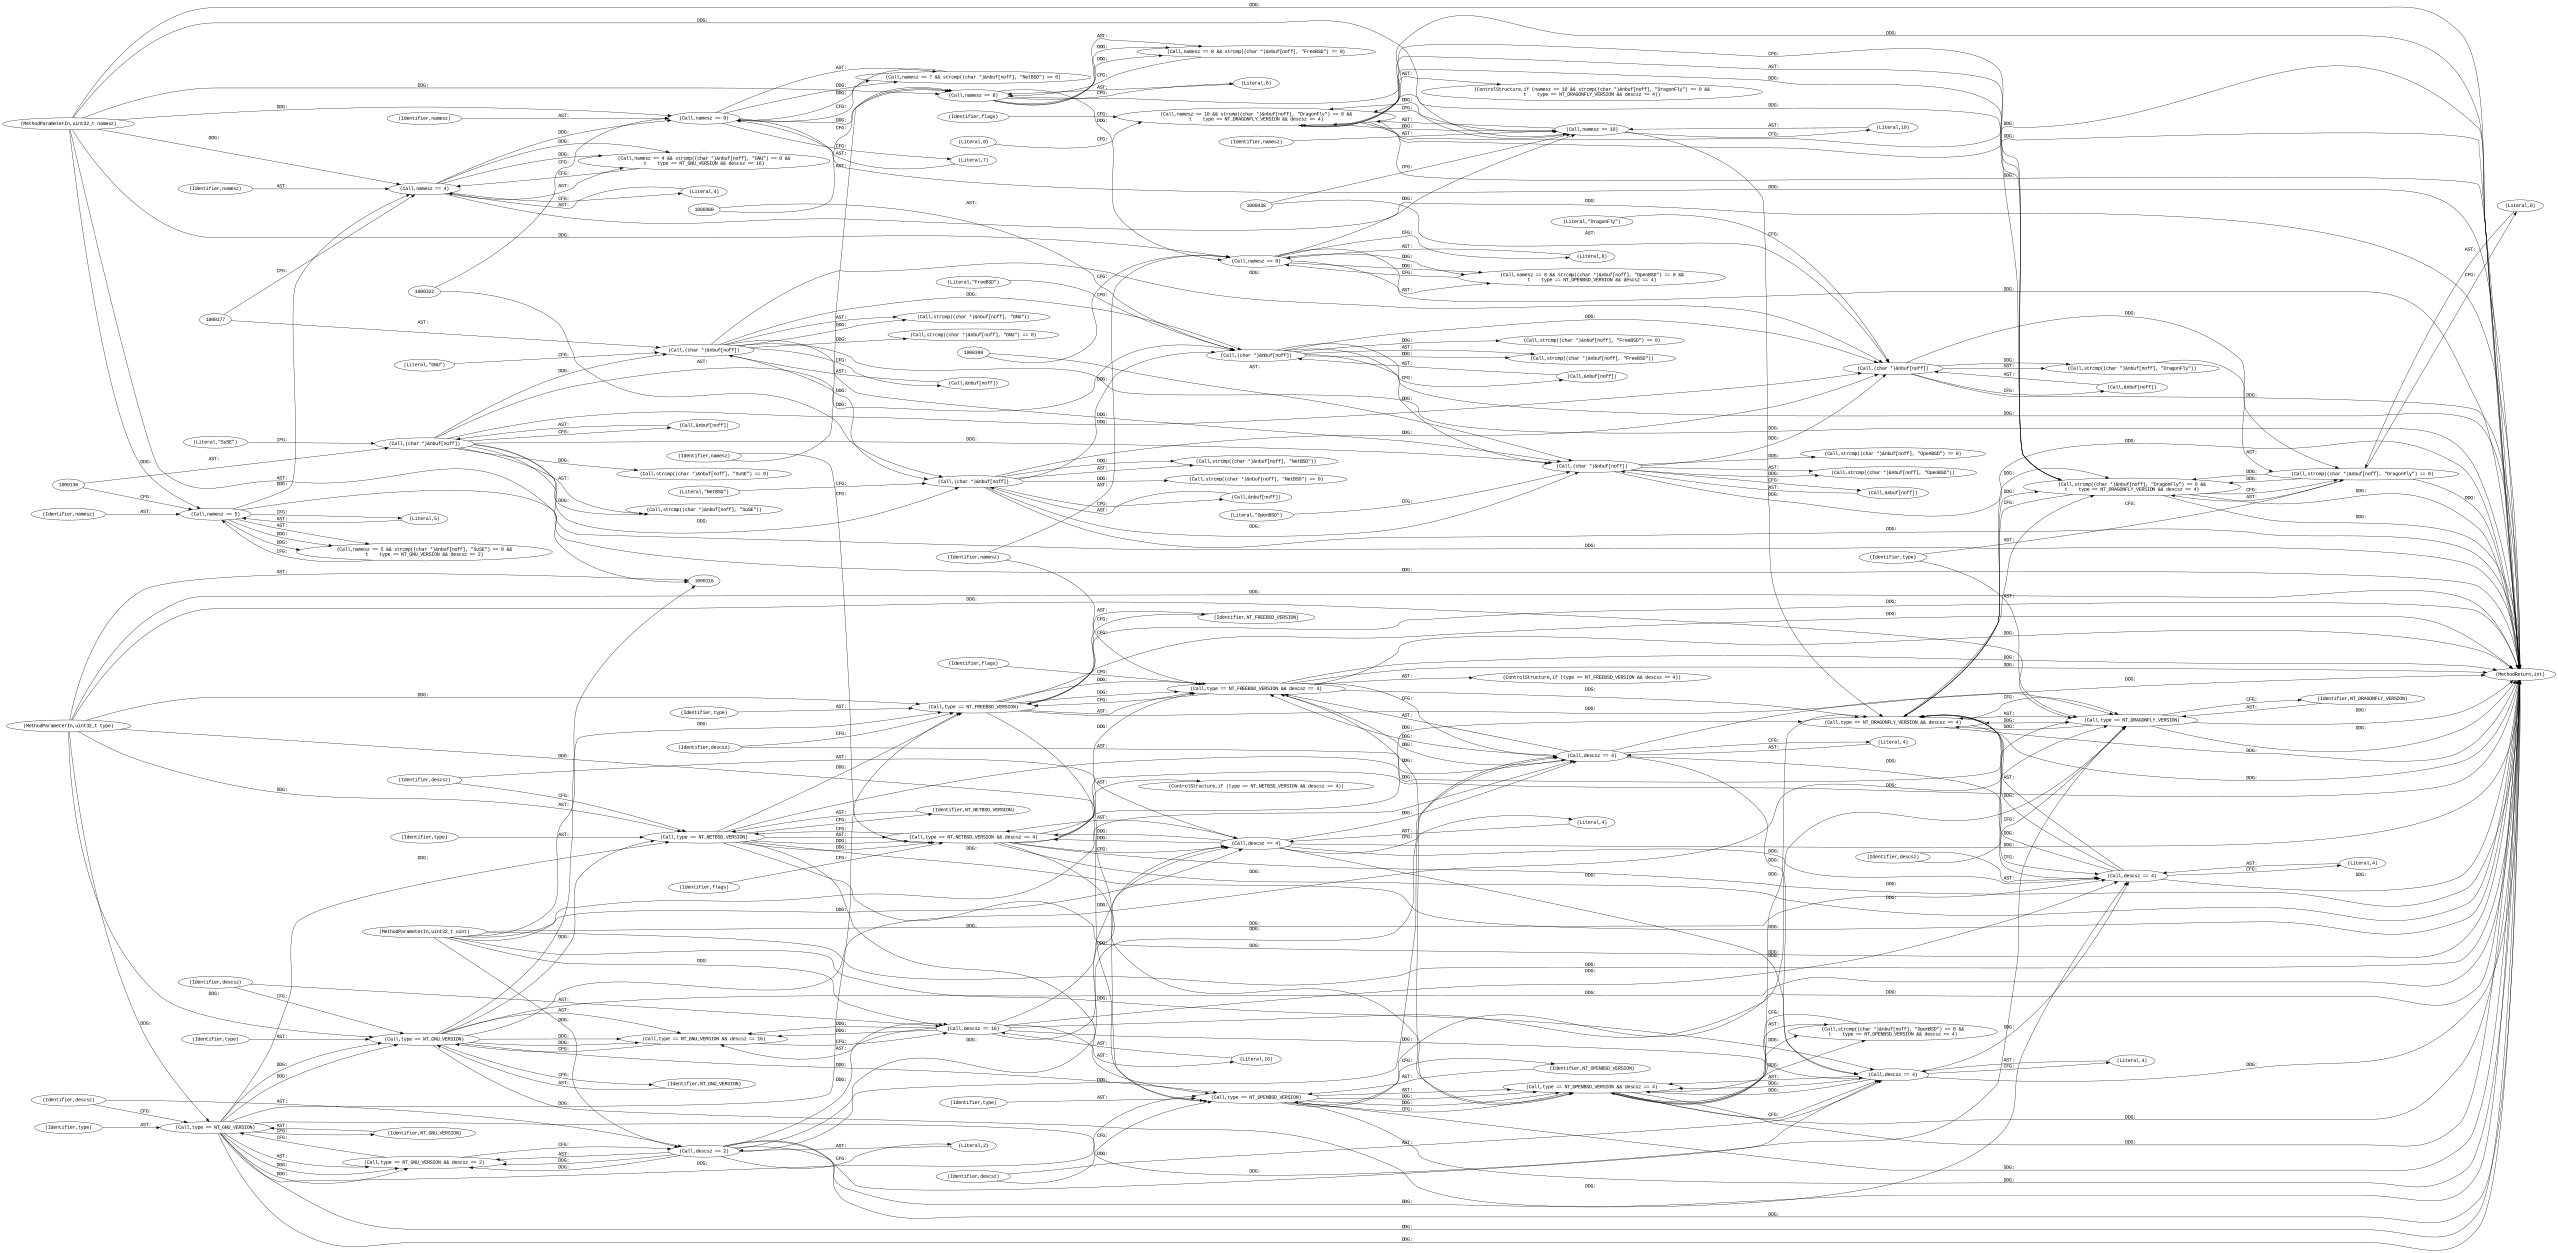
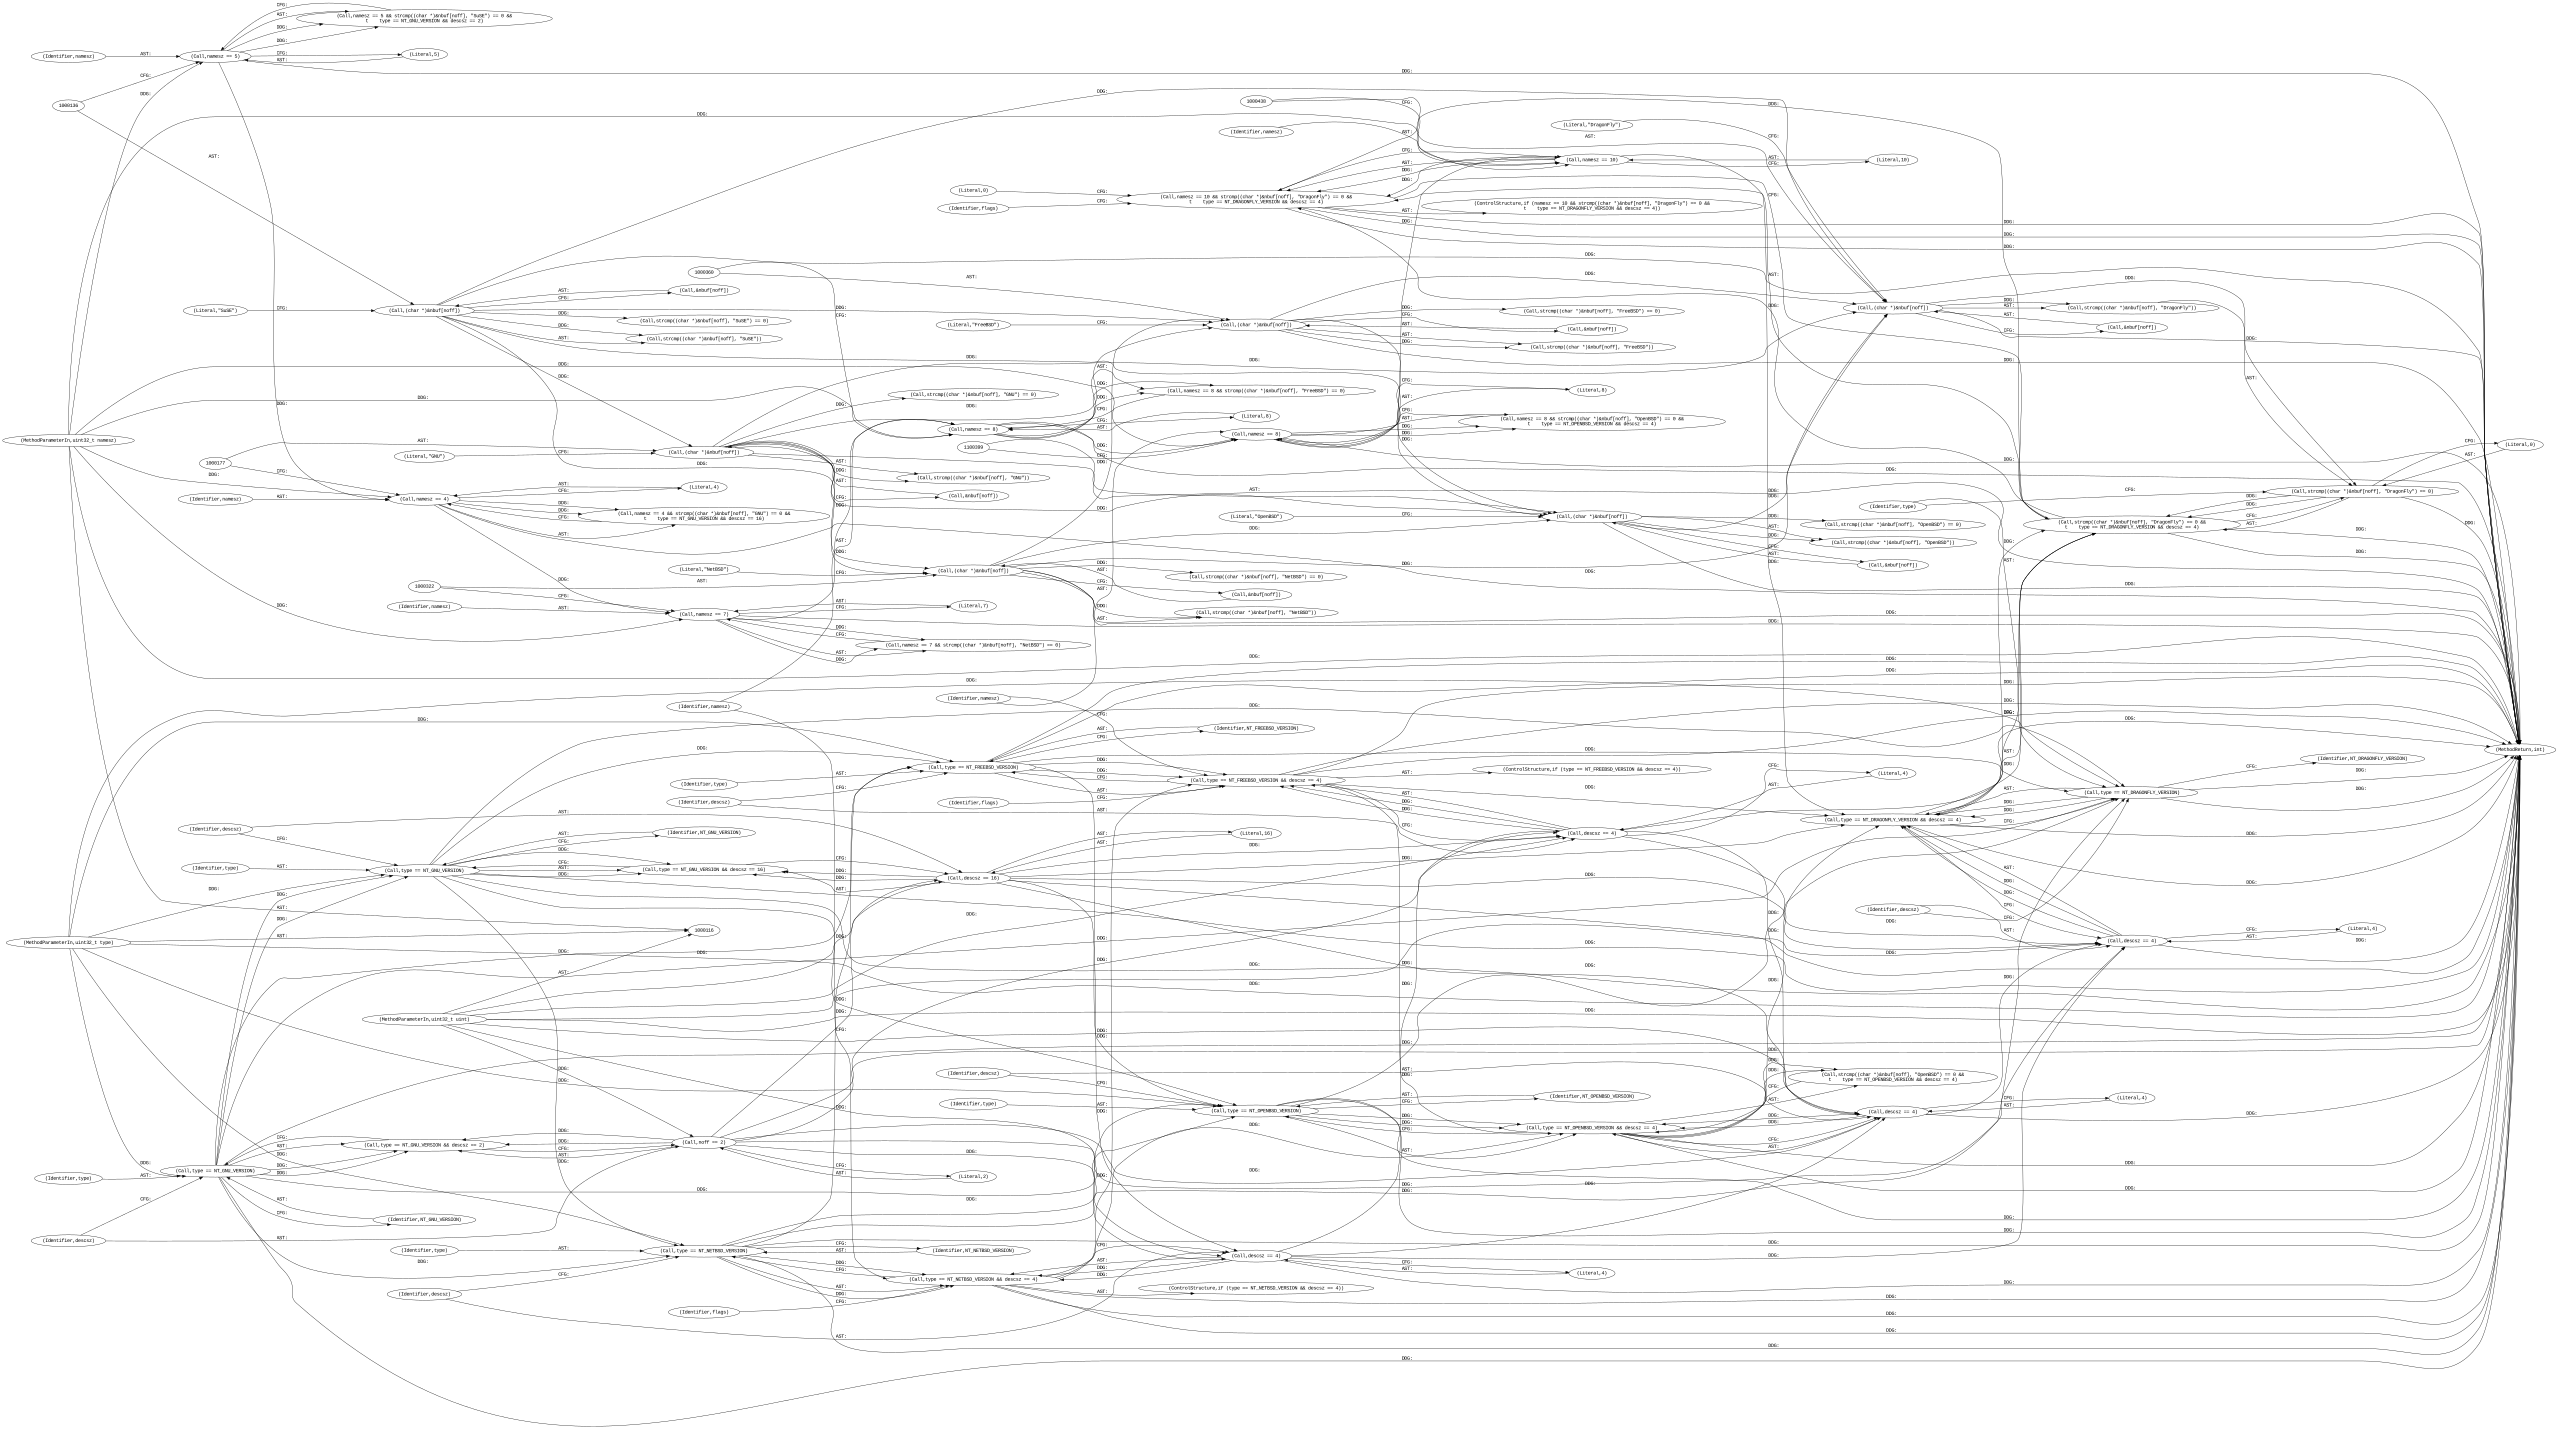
(704, 118) -> (704, 614)
(973, 353) -> (973, 447)
(2254, 710) -> none
(1409, 732) -> (1406, 861)
(704, 1151) -> (704, 1143)
